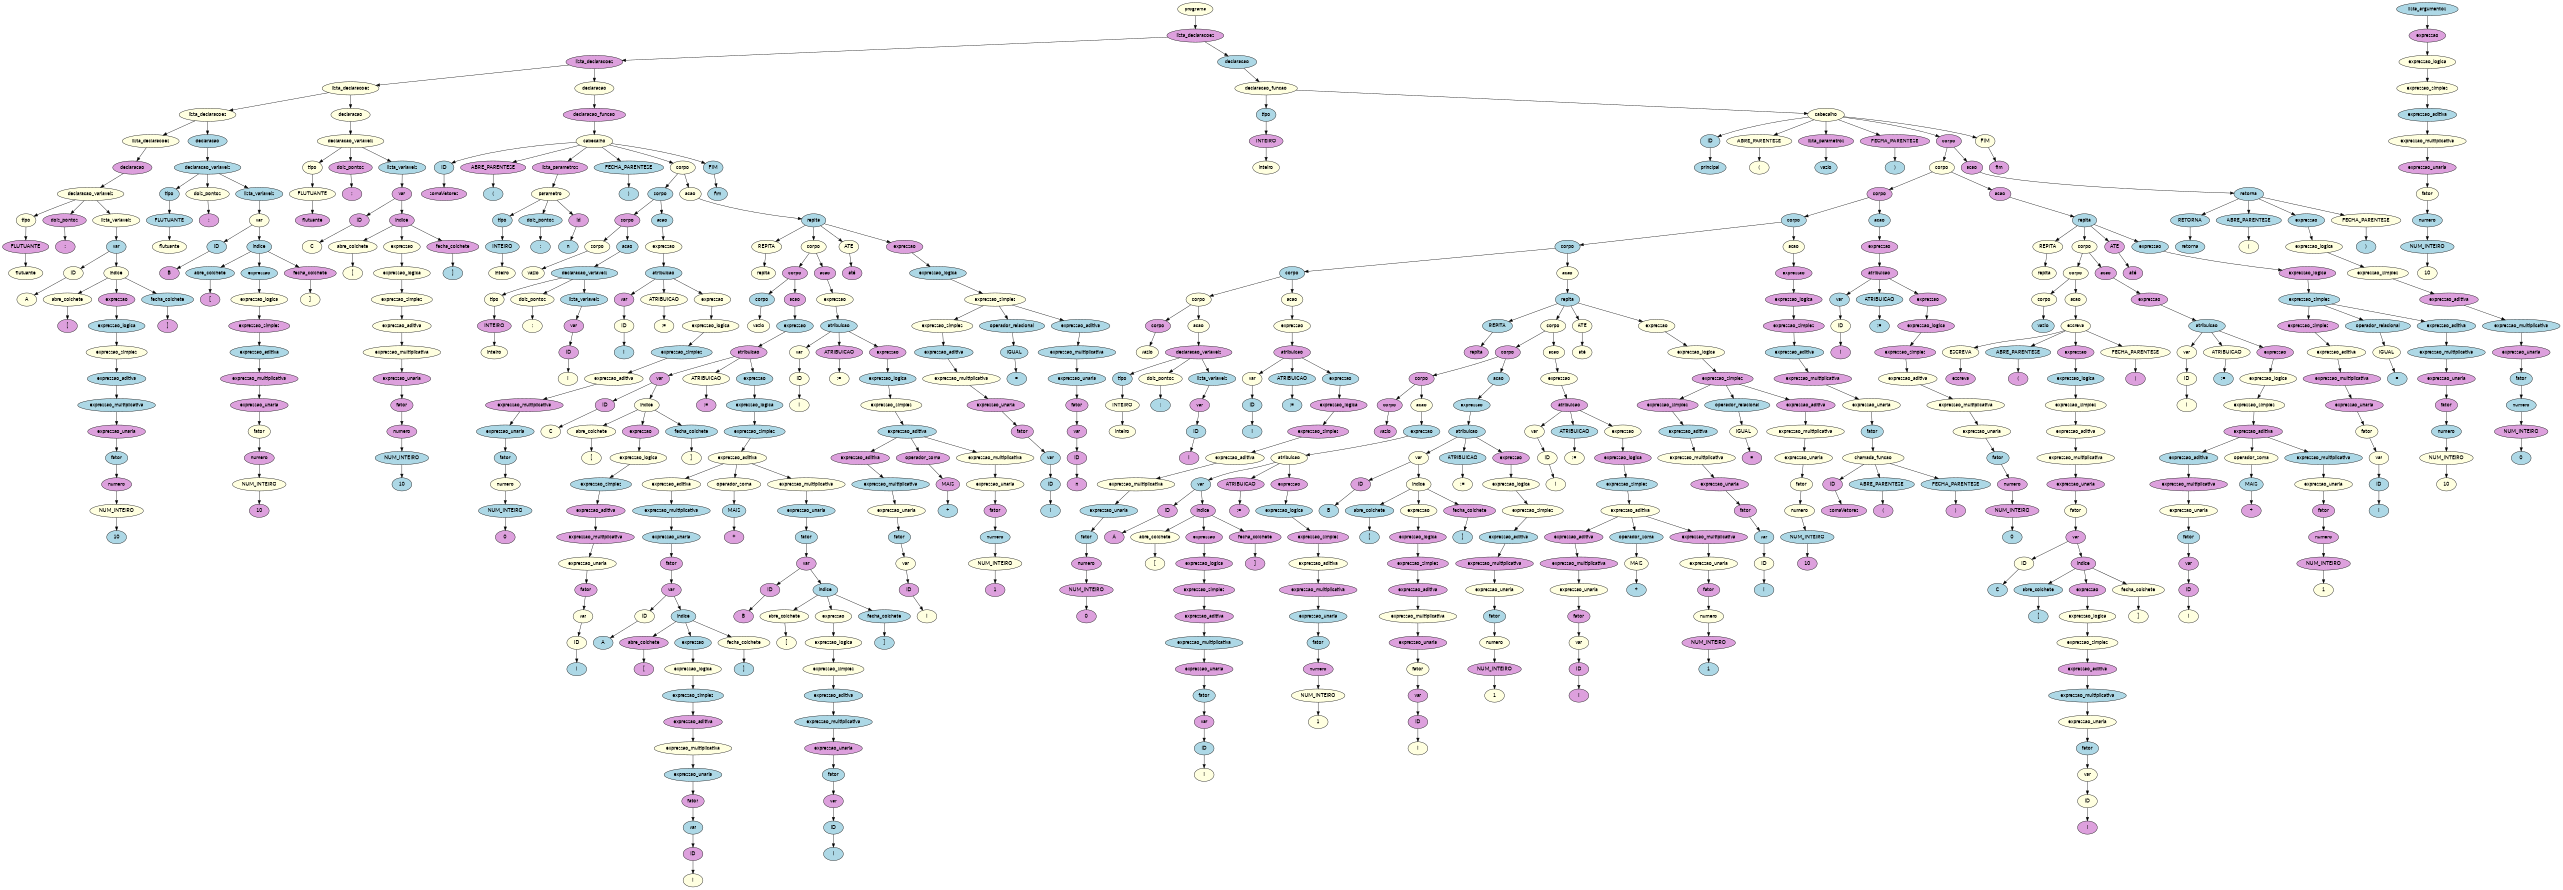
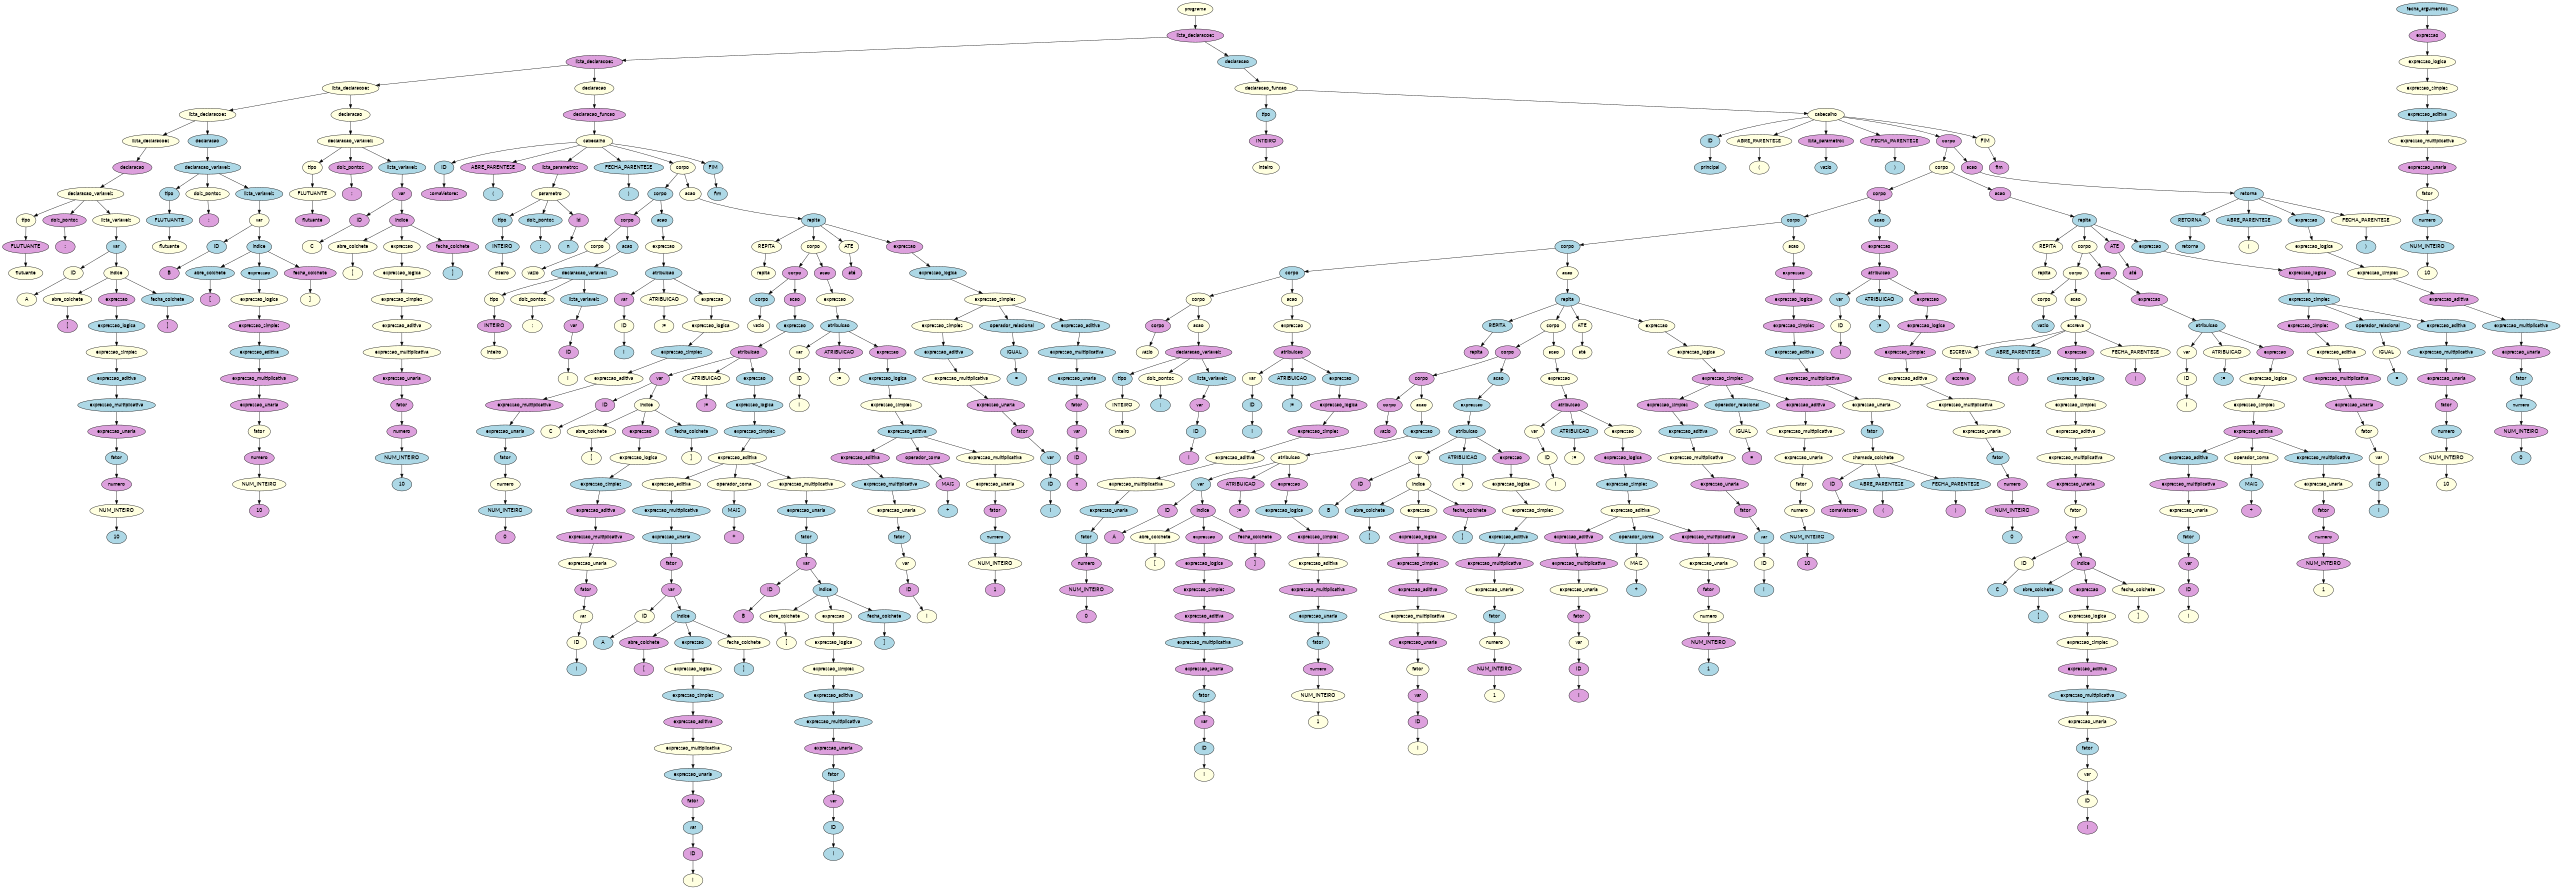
(2427, 9) -> (2427, 9)
(1873, 458) -> (1873, 458)
